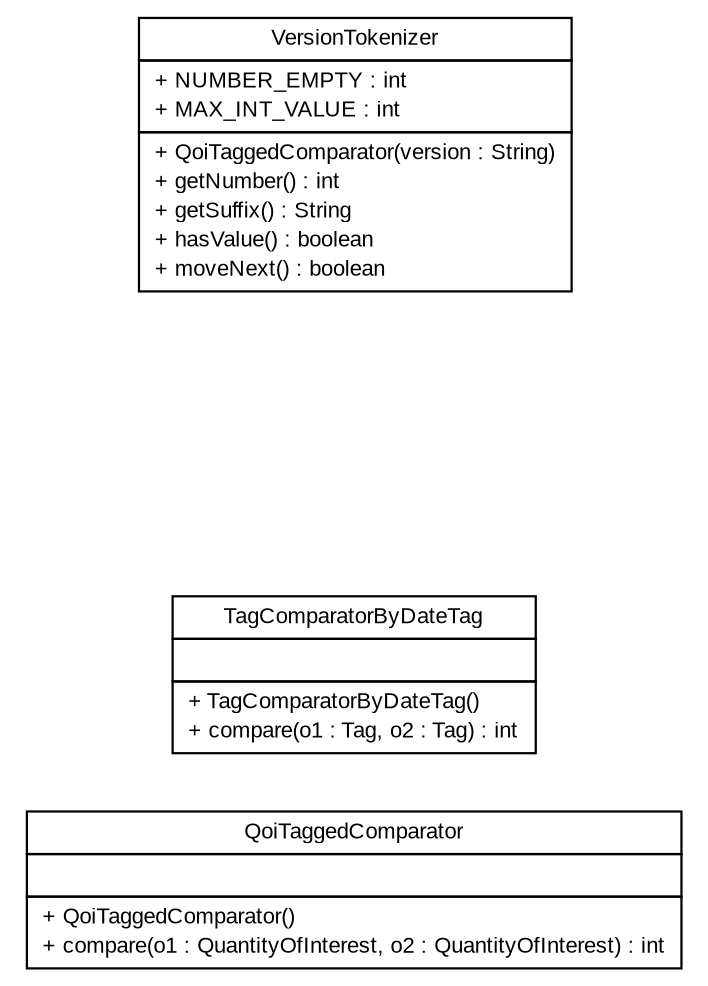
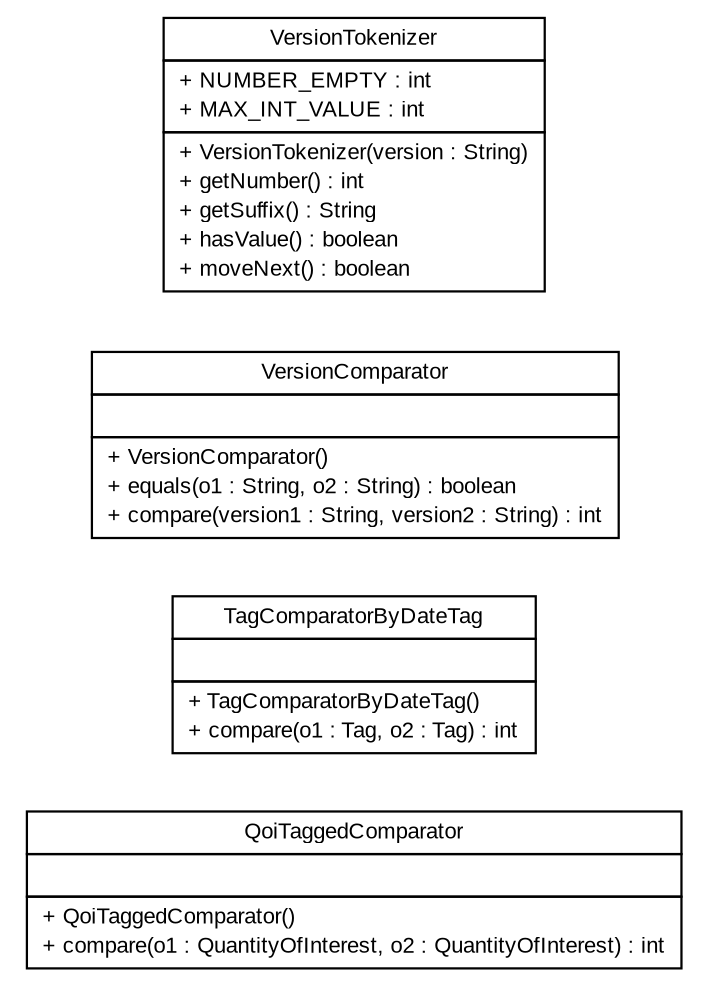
(355, 152) -> (354, 152)
none -> (354, 444)
